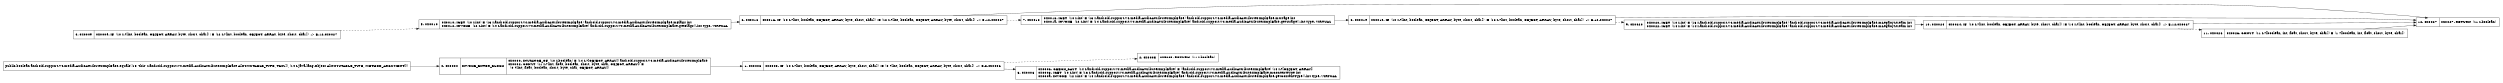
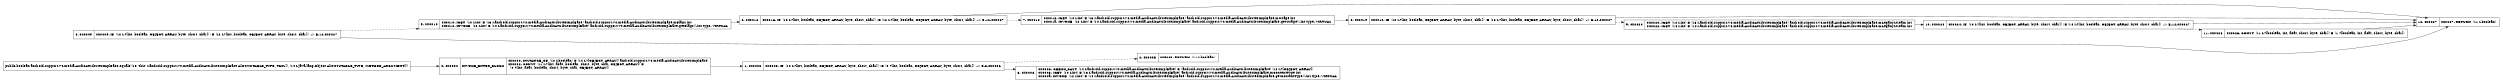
none -> (1395, 45)
